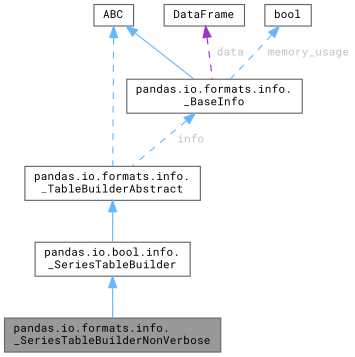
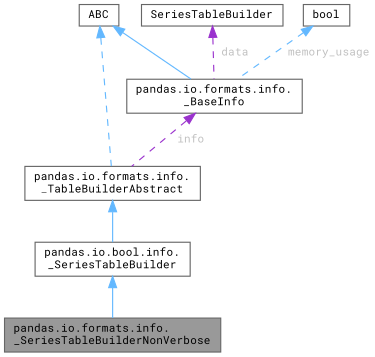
(204, 15) -> (212, 15)
(159, 144) -> (159, 144)
